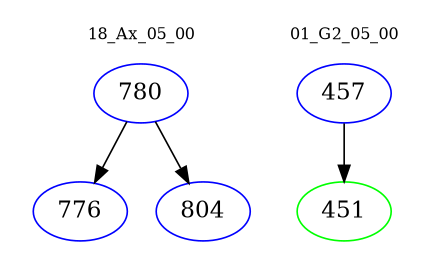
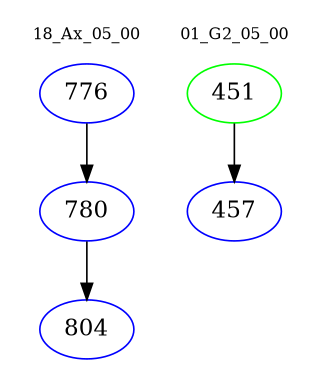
(344, 144) -> (234, 144)
(115, 145) -> (87, 144)
